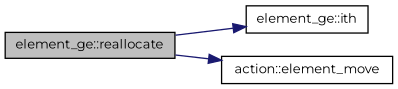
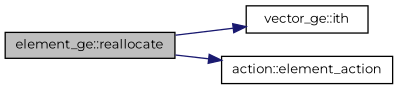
(307, 19) -> (307, 19)
(307, 70) -> (307, 70)
